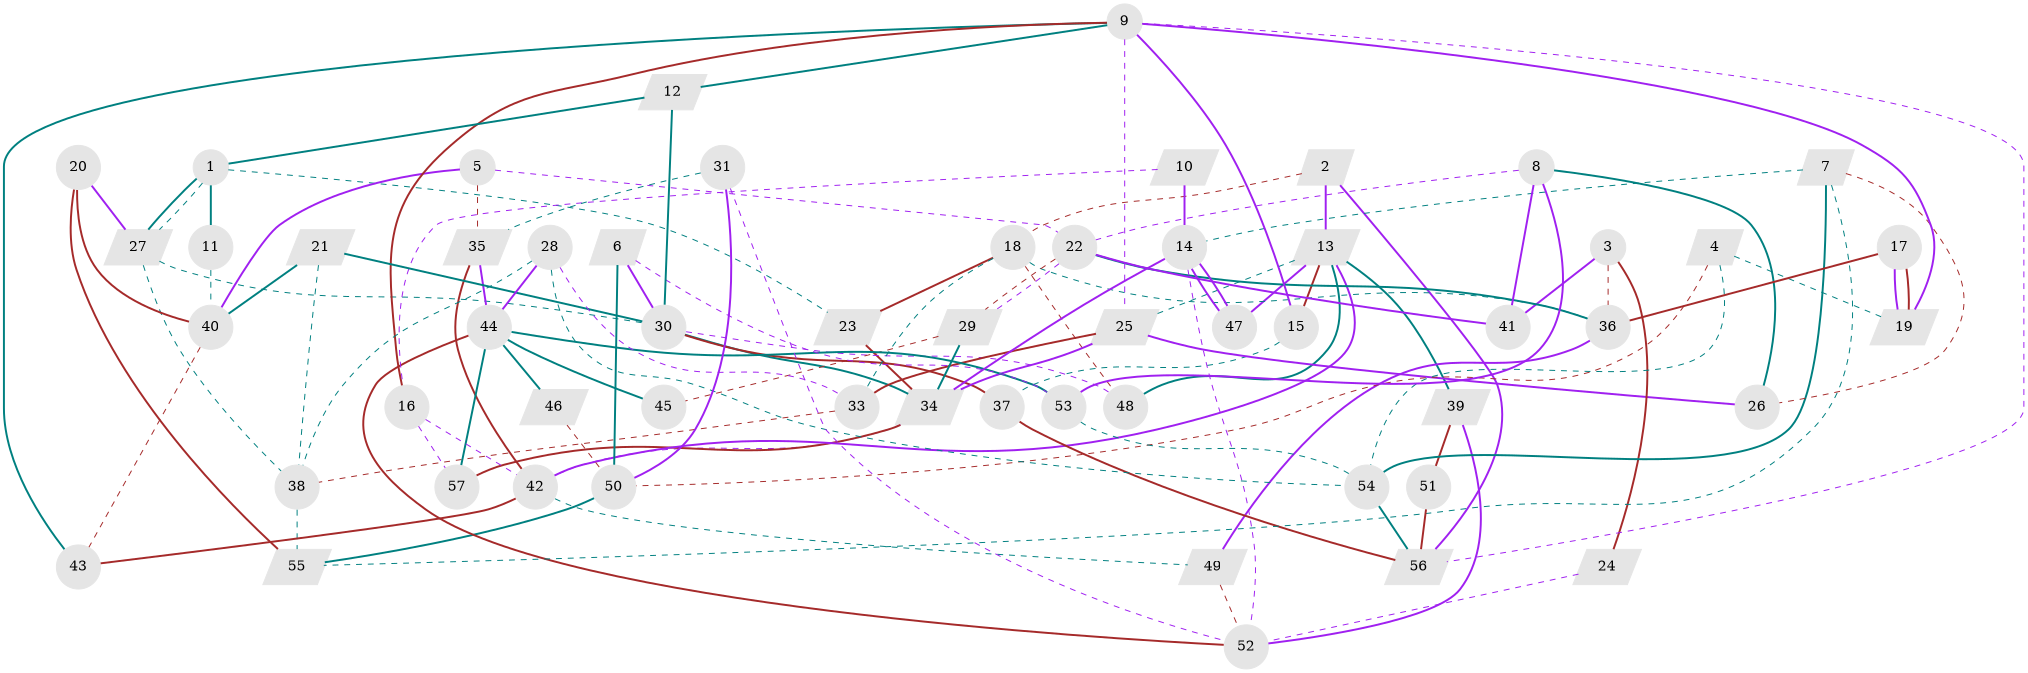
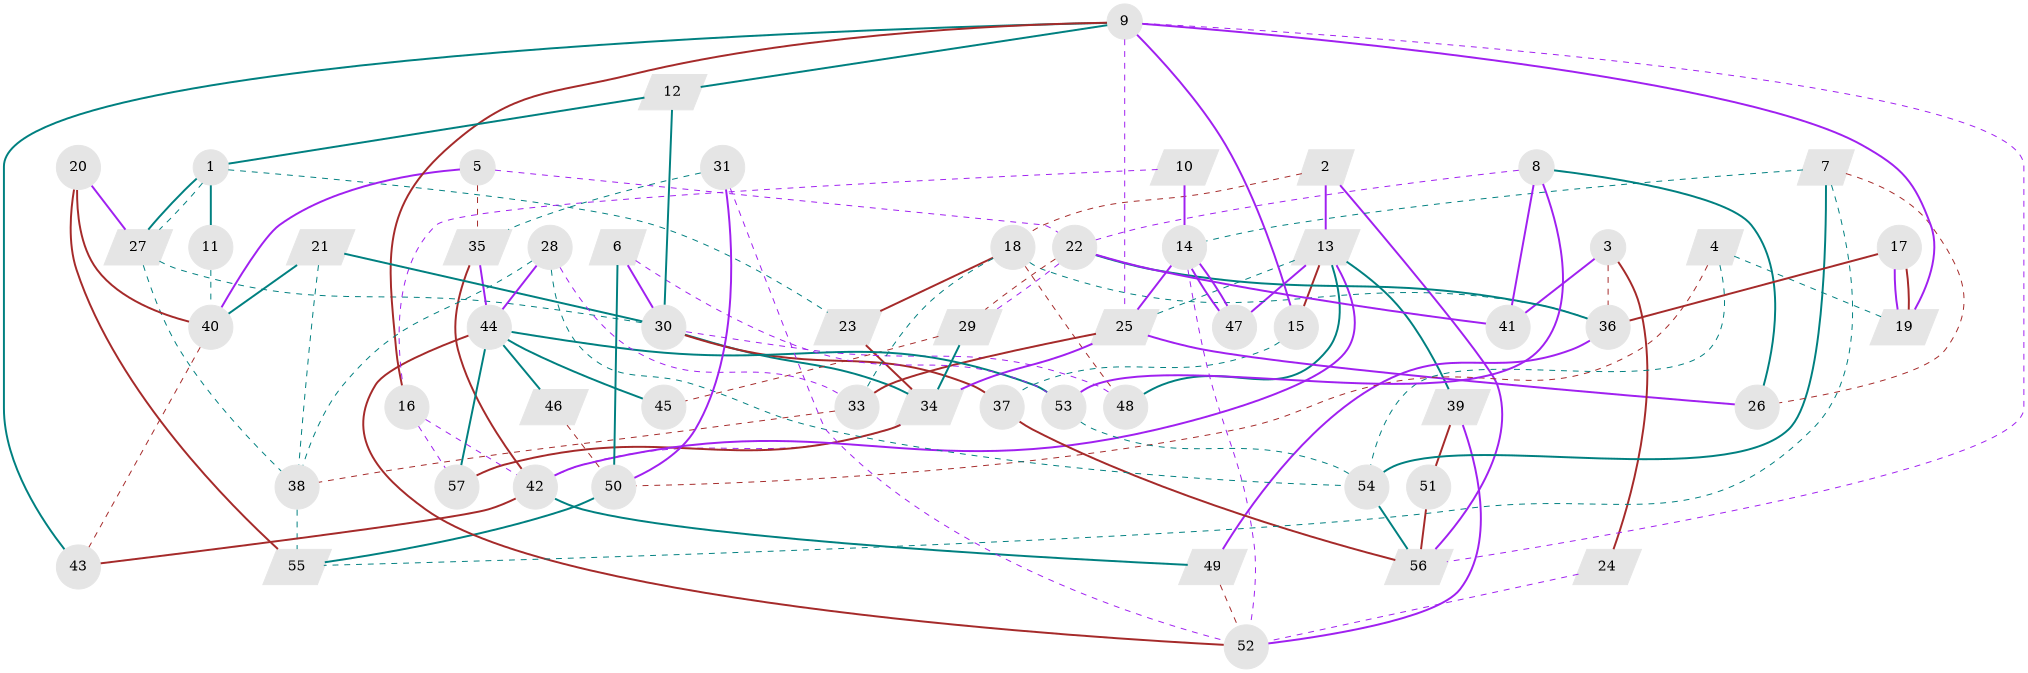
(1052, 324) -> (1154, 288)
(838, 543) -> (838, 543)
